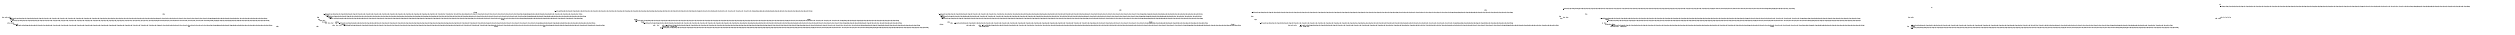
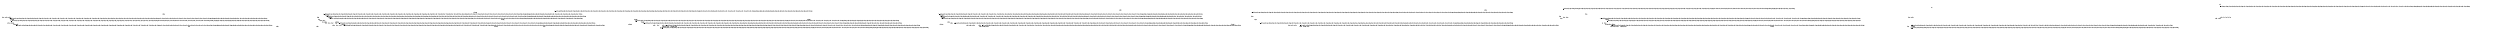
(941, 22) -> none
none -> (494, 25)
